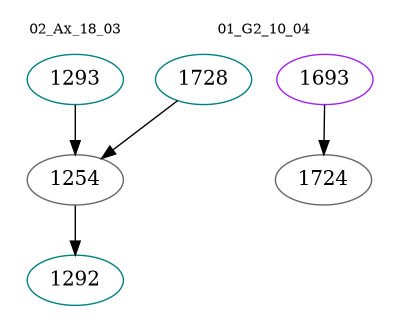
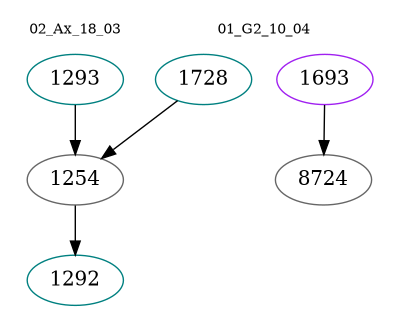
(324, 180) -> (324, 180)
